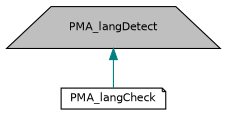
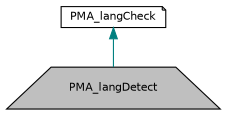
(113, 74) -> (113, 53)
